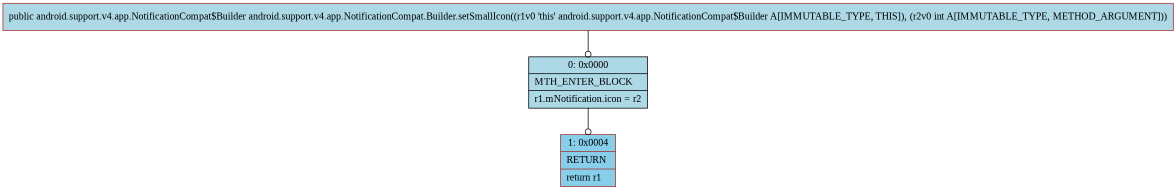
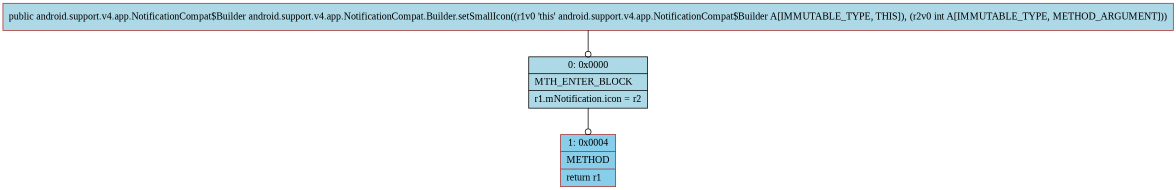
(587, 160) -> (588, 160)
